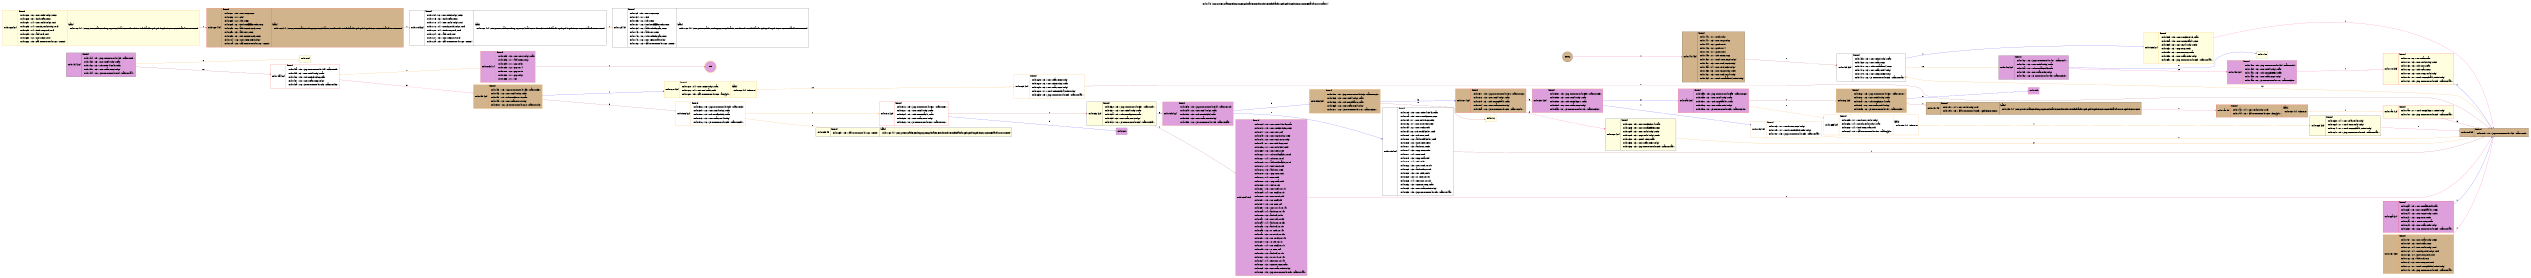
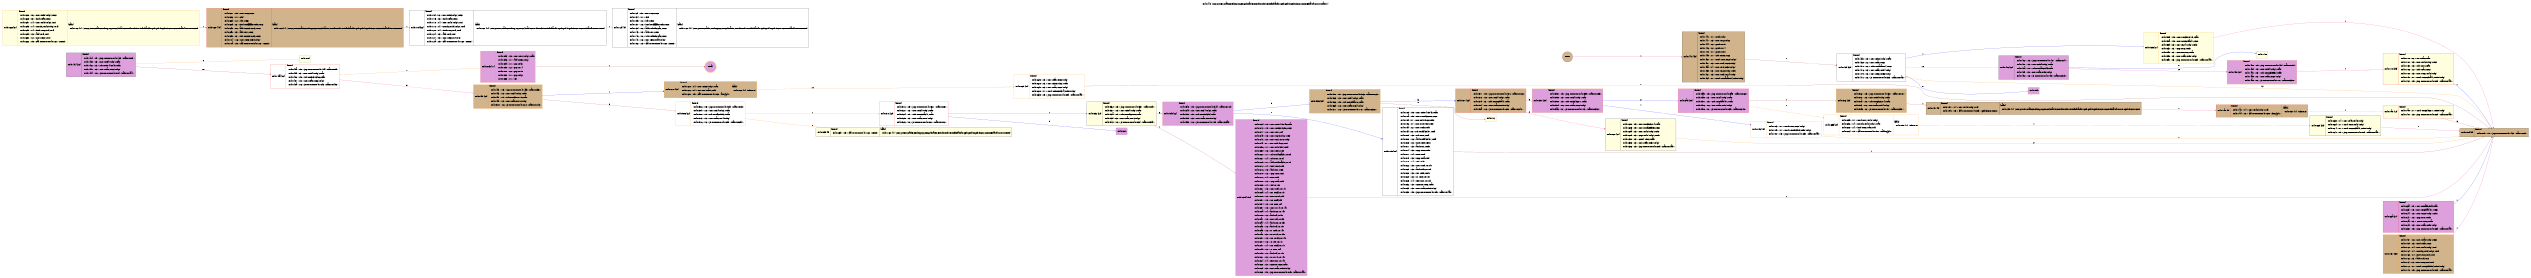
(1568, 57) -> (1568, 57)
(710, 67) -> (710, 67)
(710, 90) -> (710, 90)
(1967, 95) -> (1964, 94)
